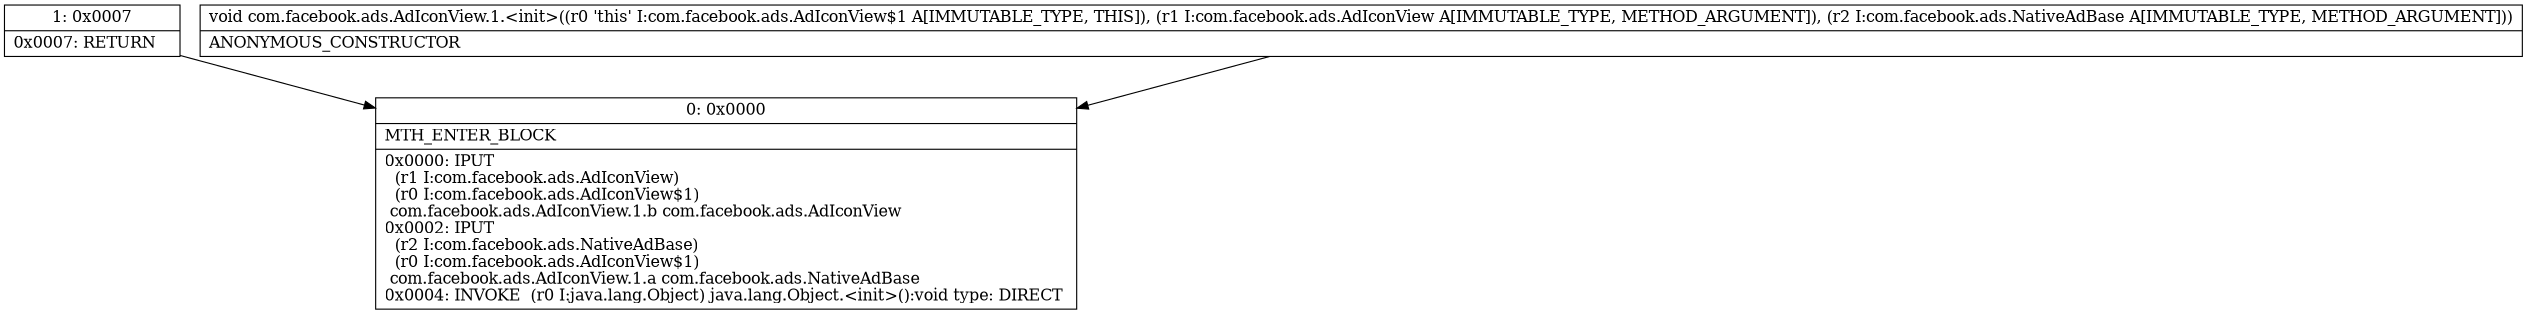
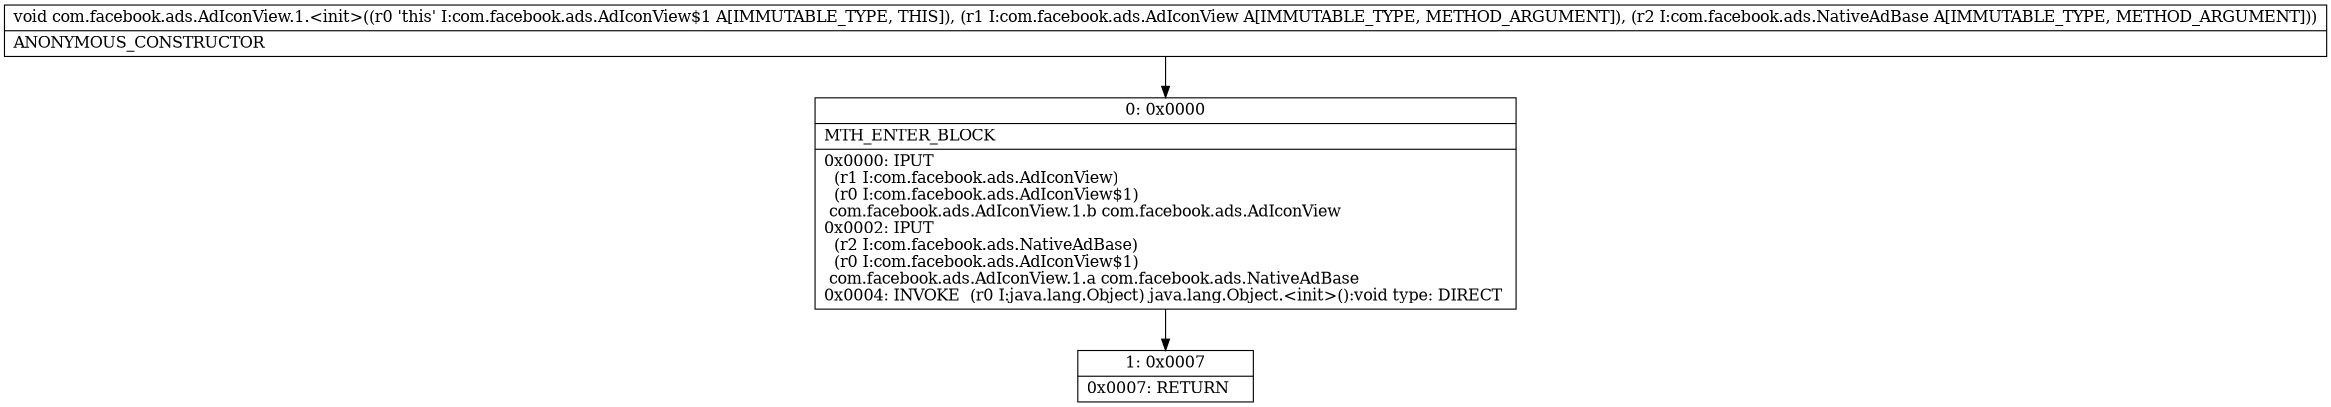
(272, 80) -> (1166, 324)
